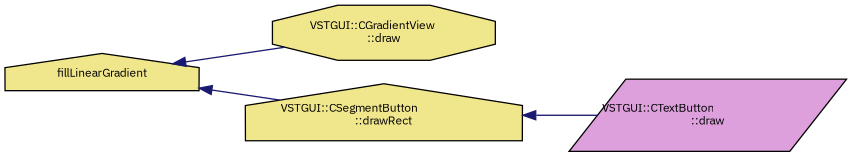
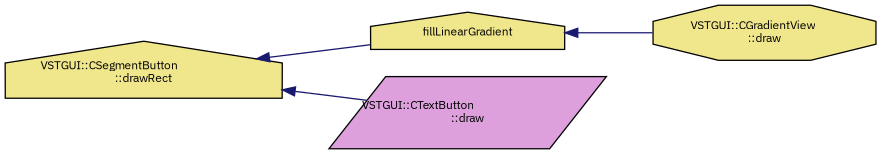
(246, 95) -> (320, 51)
